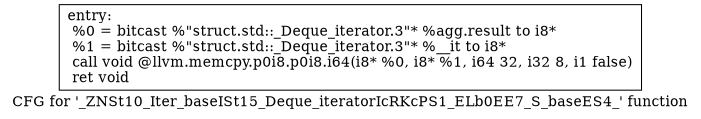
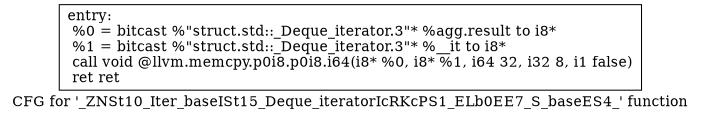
(99, 78) -> (94, 78)
